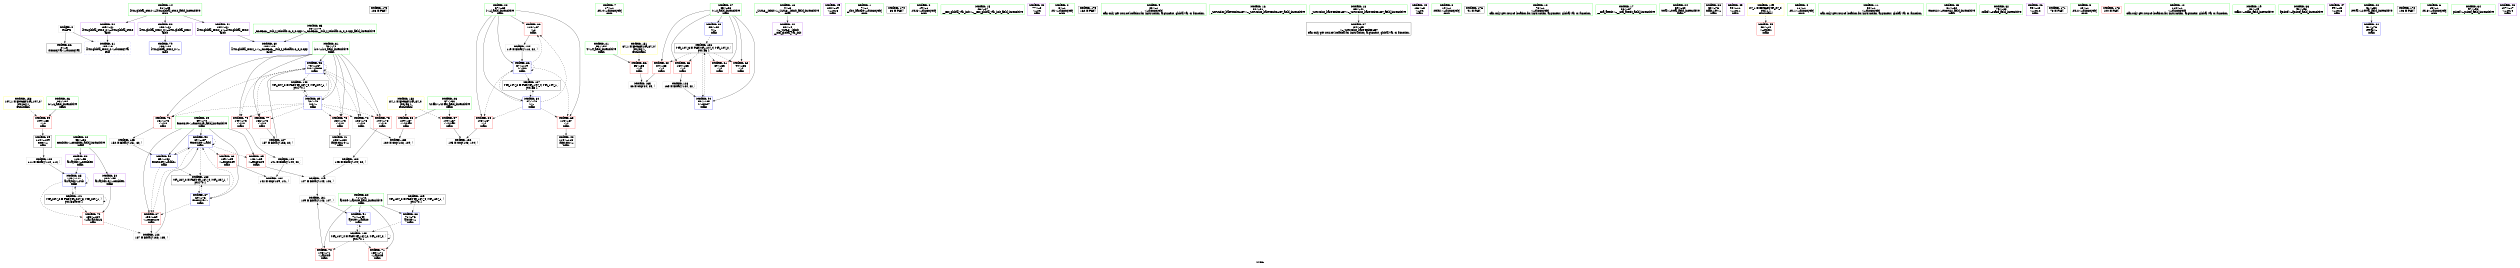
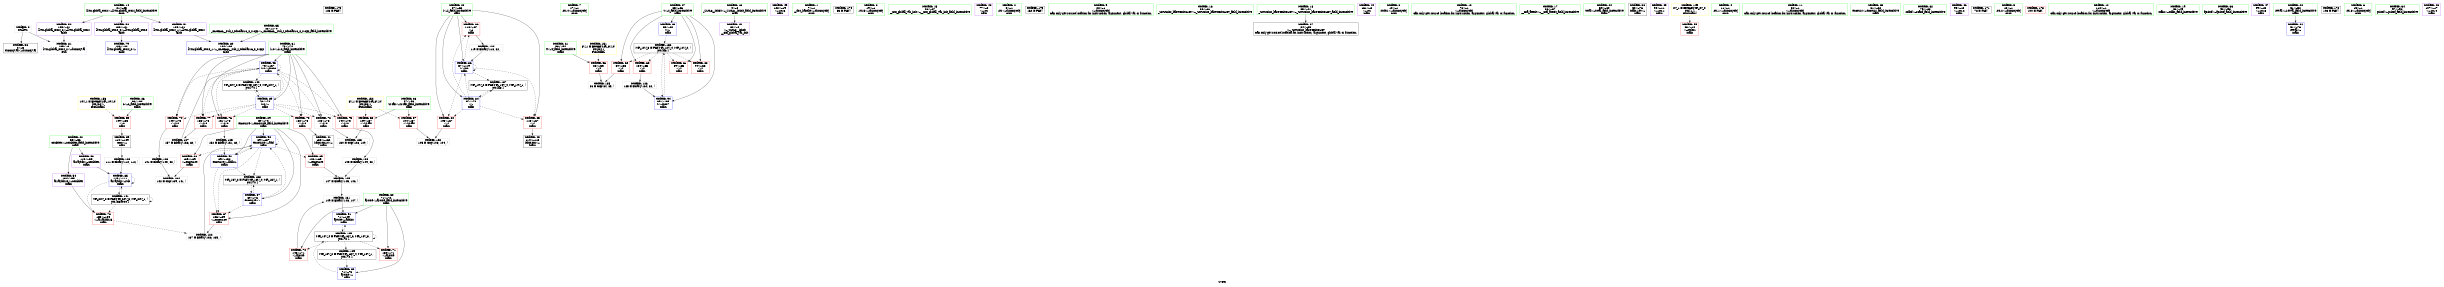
(1474, 10) -> none
none -> (211, 134)
none -> (345, 245)
